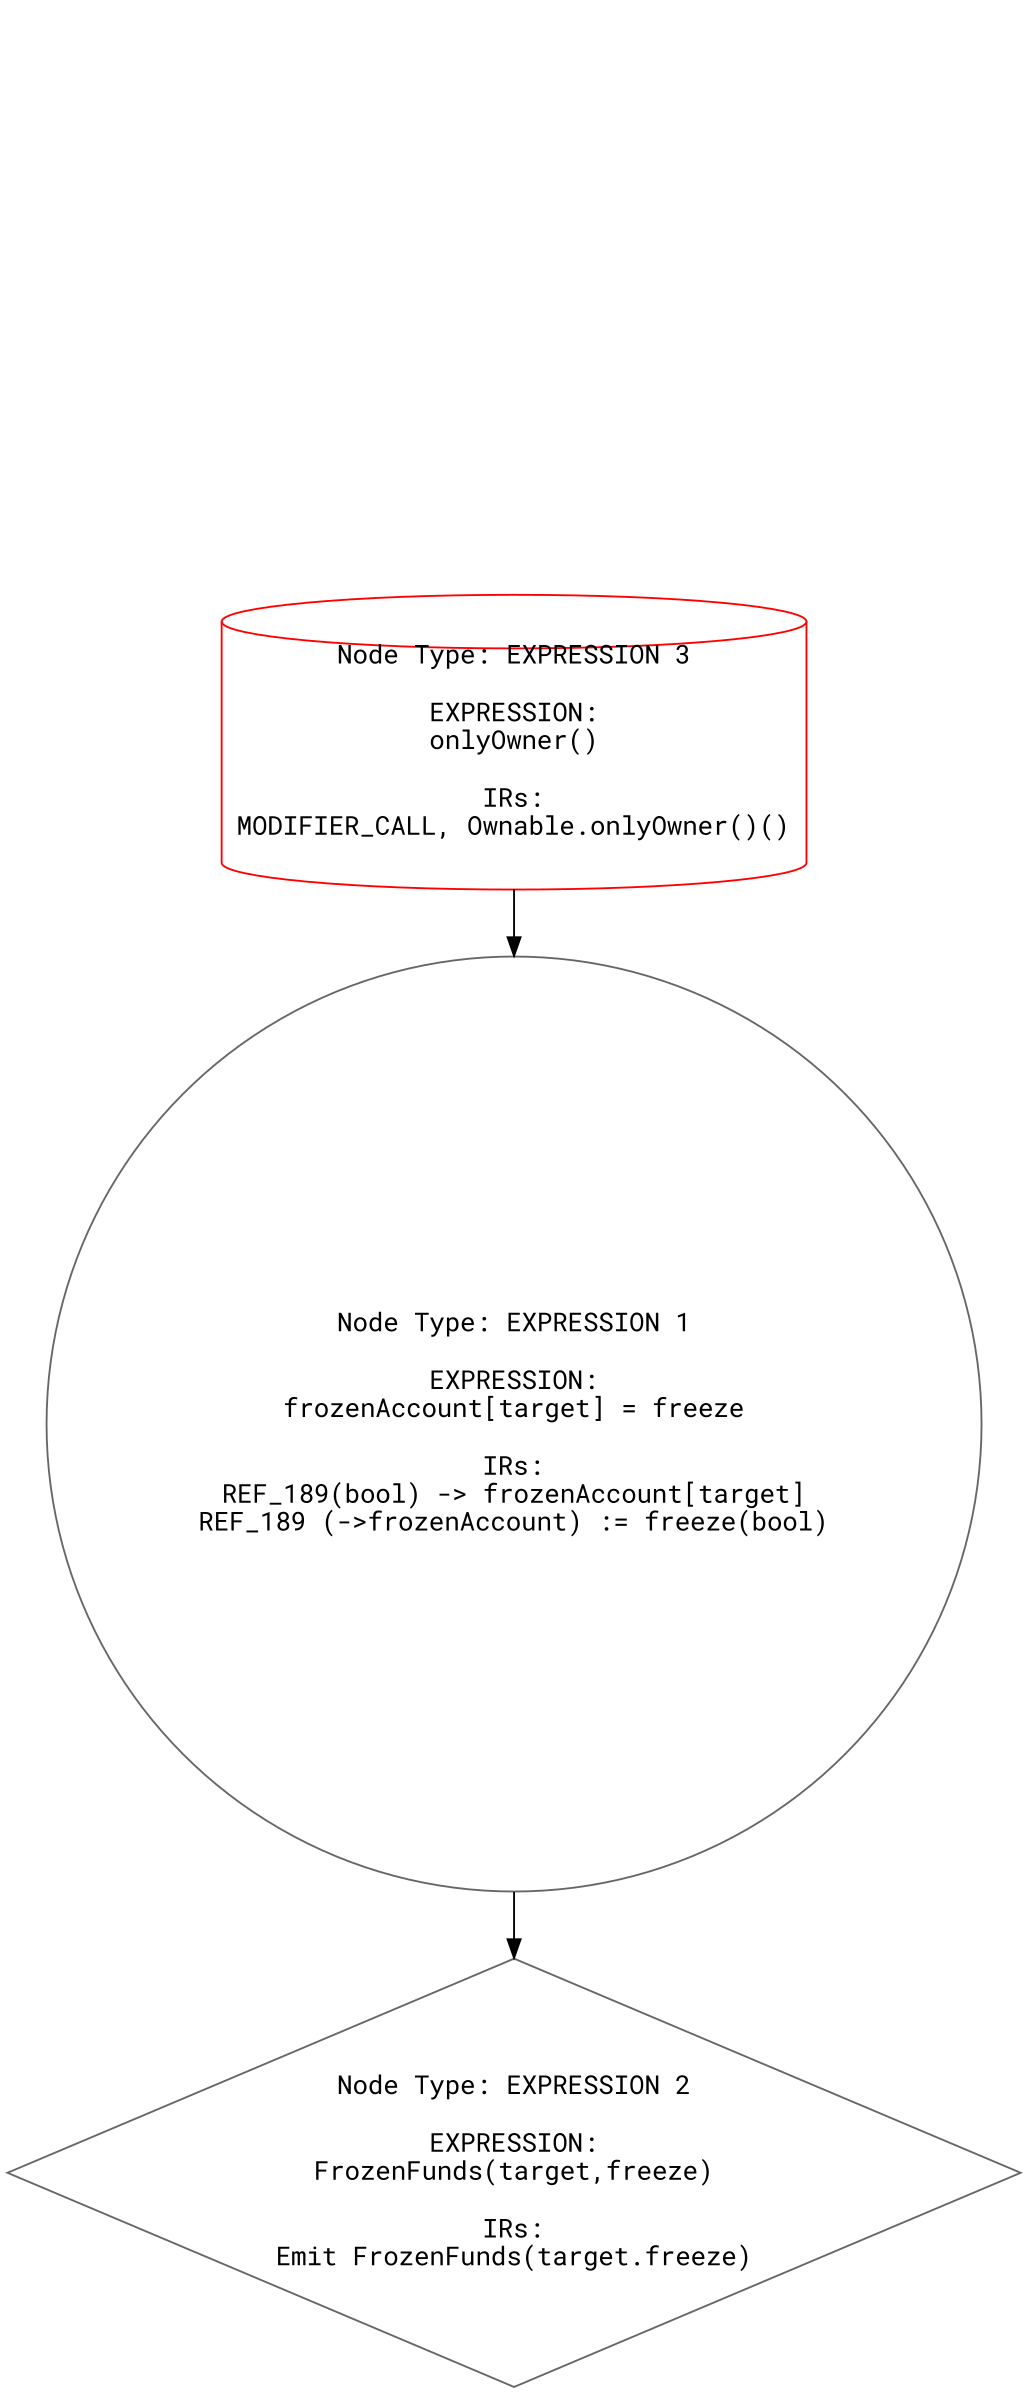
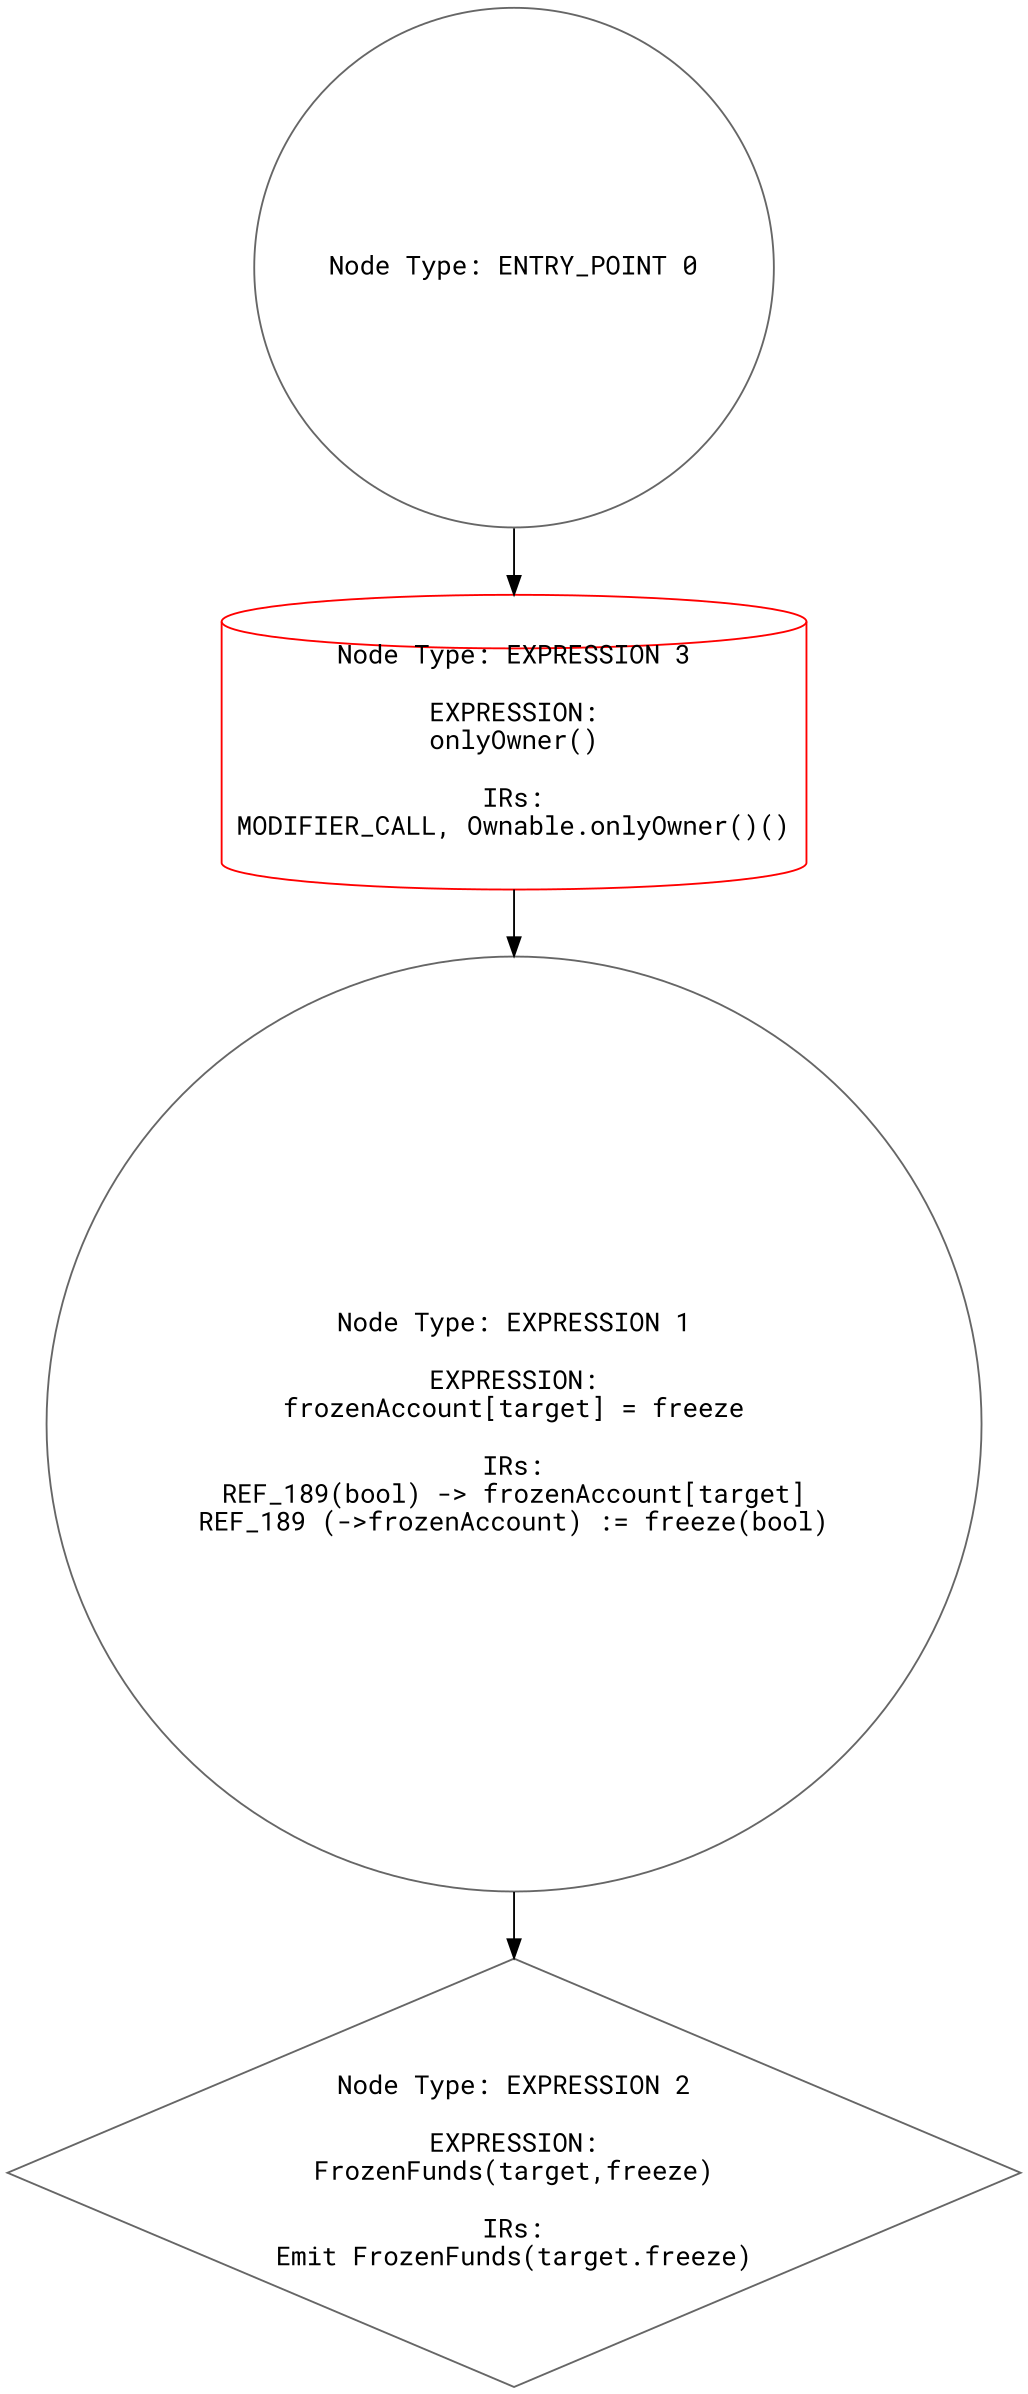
none -> (514, 268)
